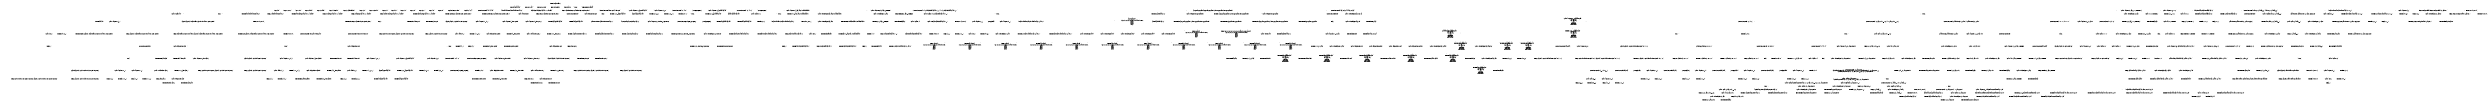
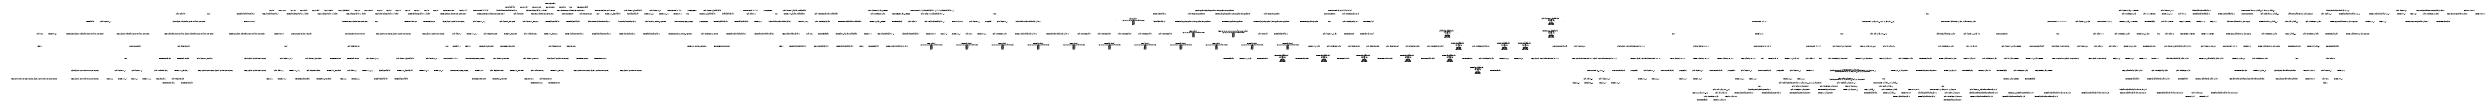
(1947, 100) -> none
